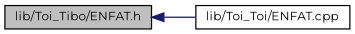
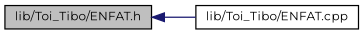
(273, 17) -> (277, 17)
